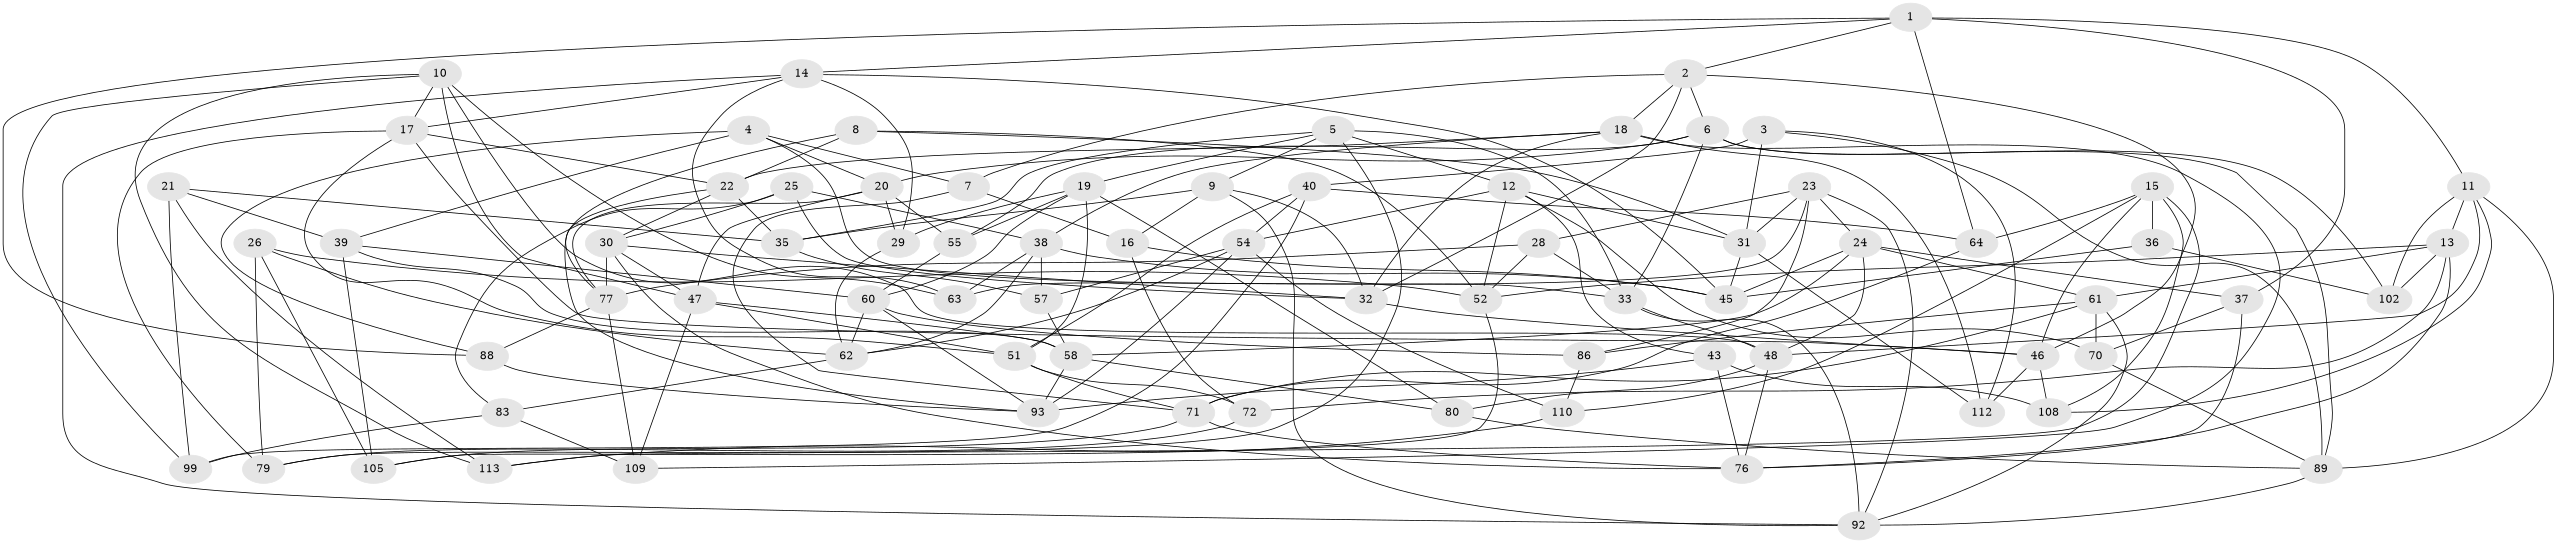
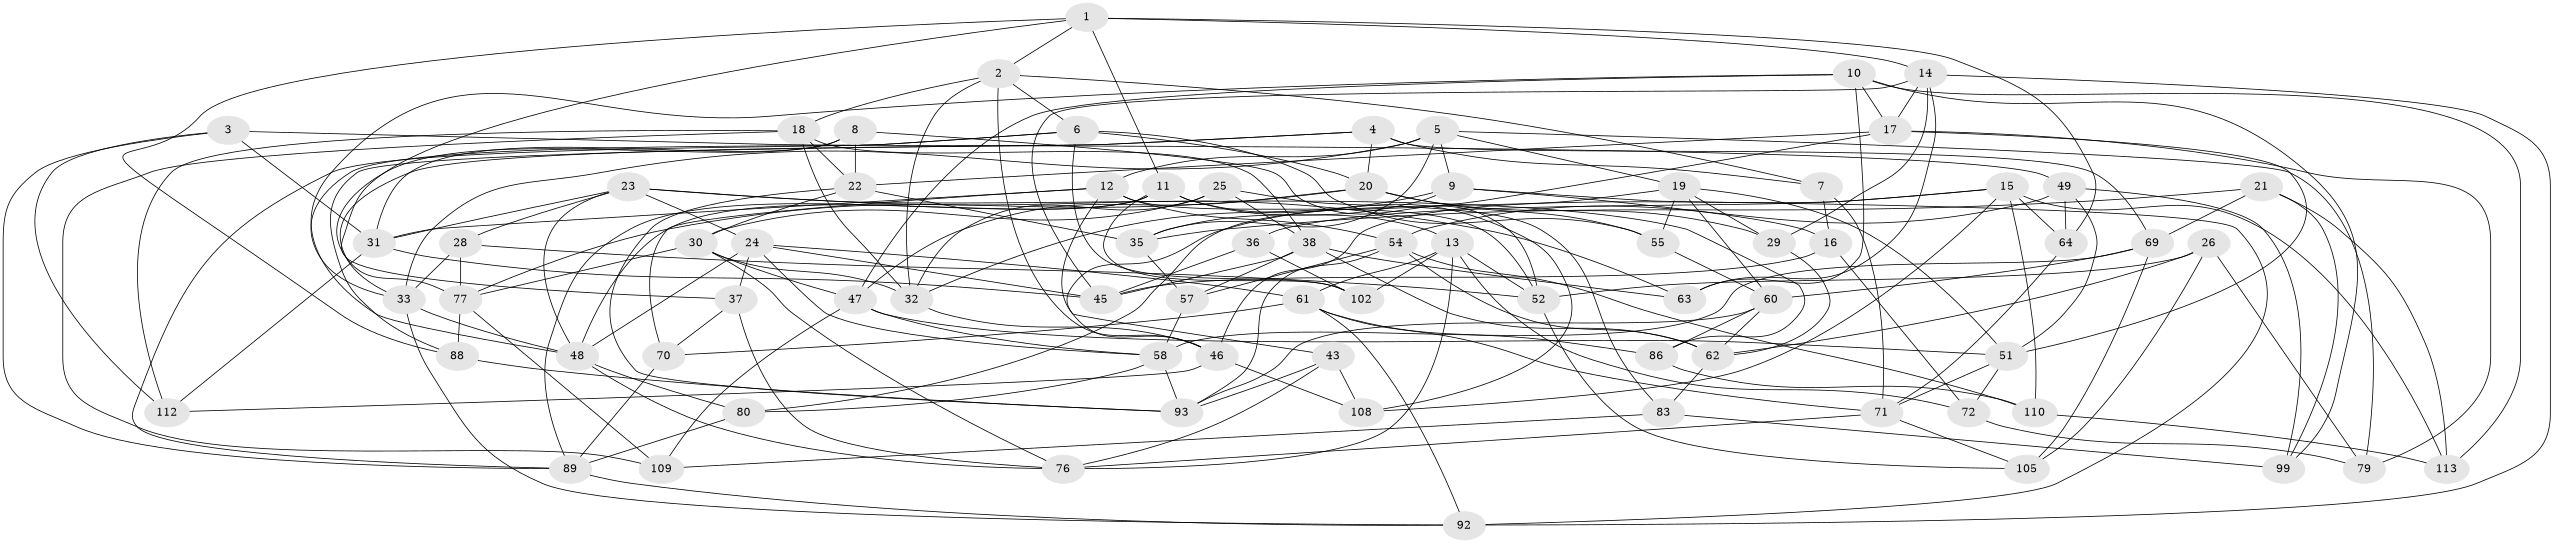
(1310, 187) -> (2065, 187)
(341, 243) -> (2152, 243)
(1912, 337) -> (544, 258)
